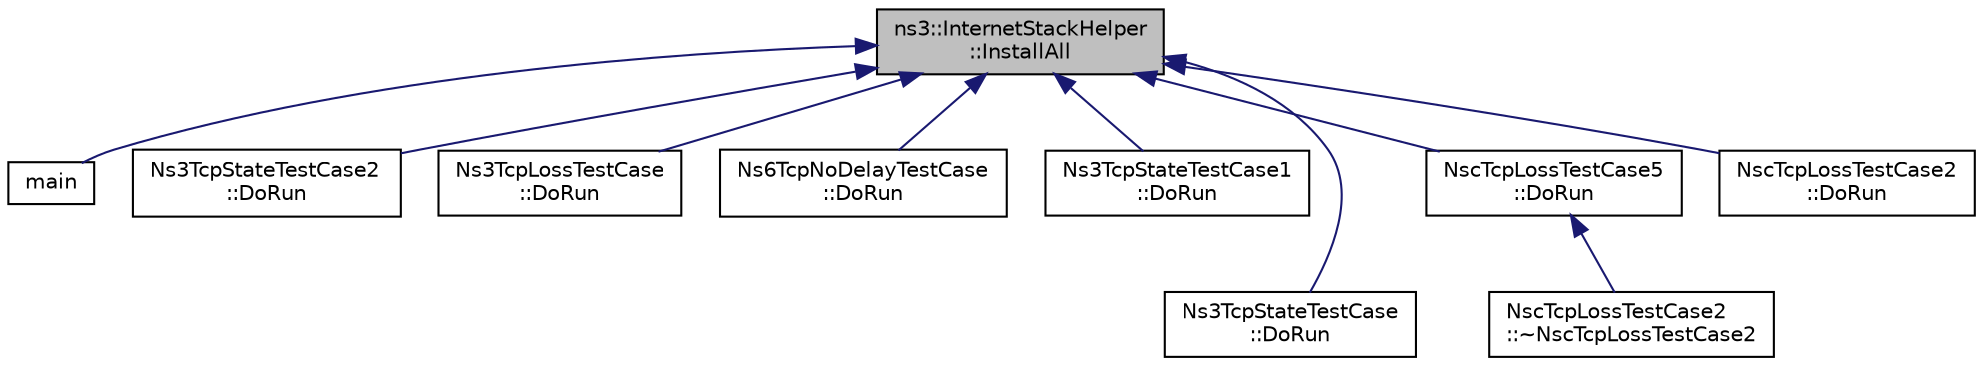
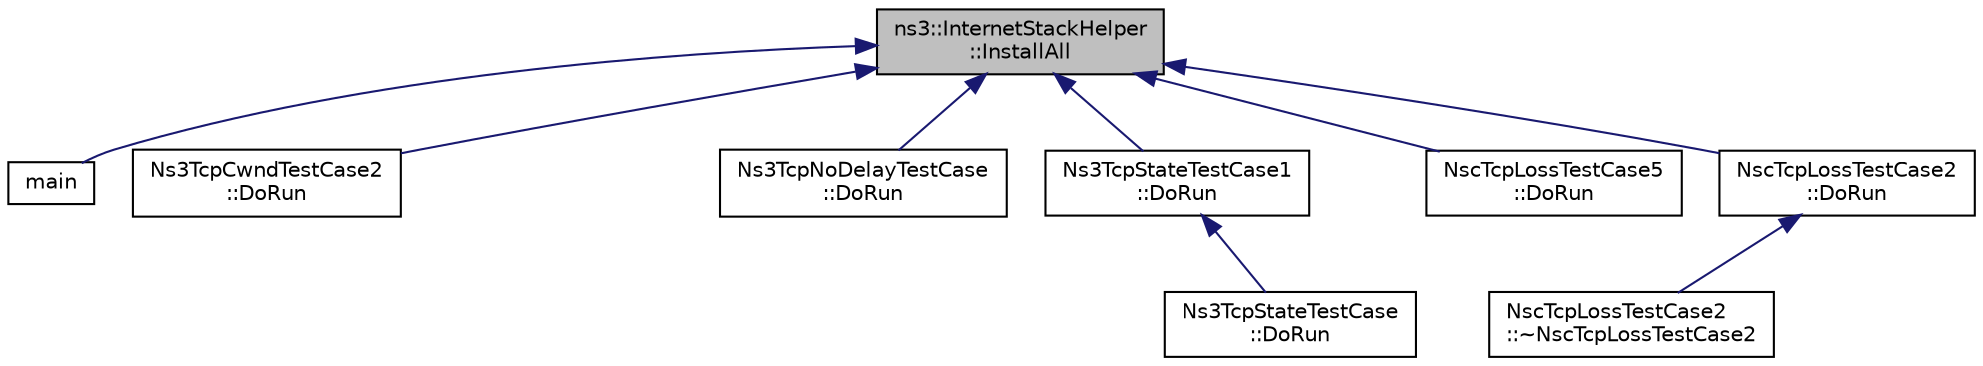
(1322, 142) -> (1241, 262)
(267, 183) -> (267, 183)
(560, 183) -> none
(863, 183) -> (863, 183)
(1598, 263) -> (1730, 260)
